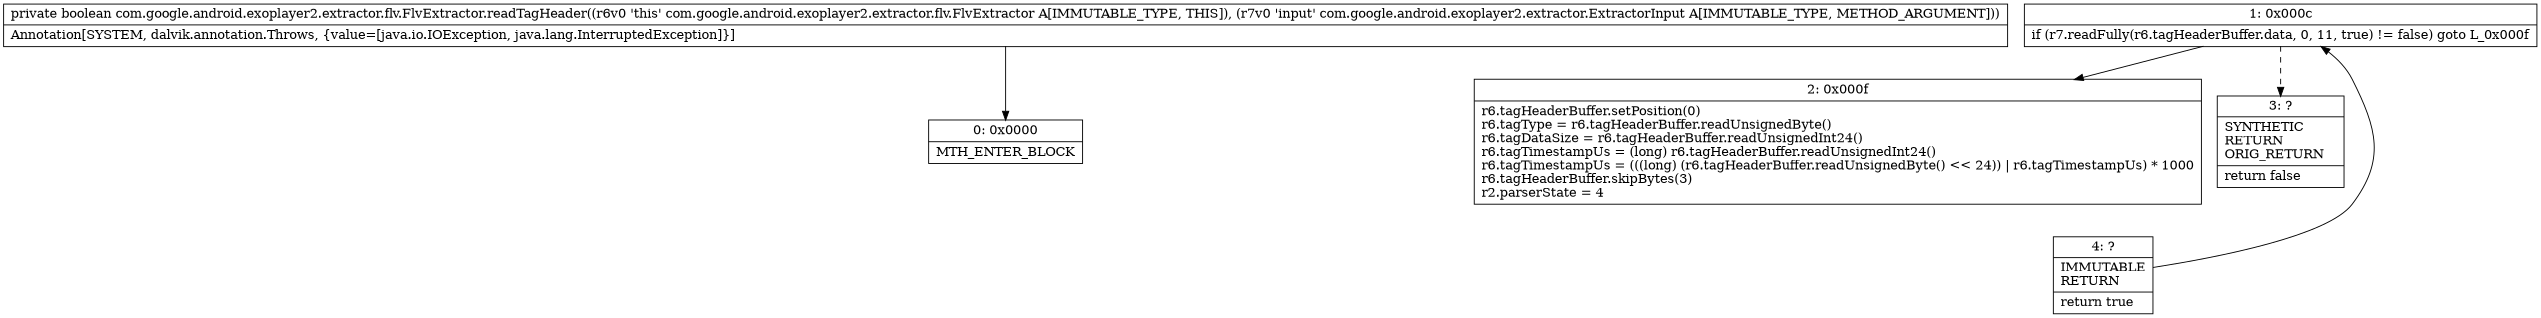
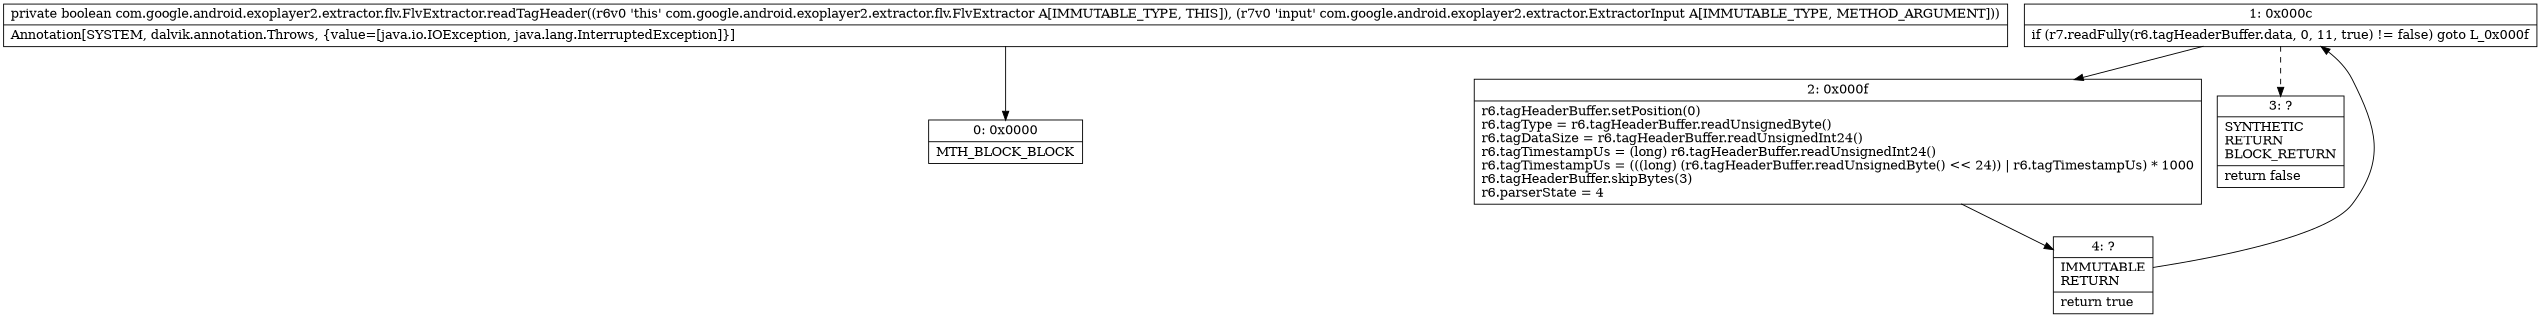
(1006, 152) -> (1005, 152)
(2274, 154) -> (2281, 154)
(1543, 193) -> (1543, 193)
none -> (2003, 225)
